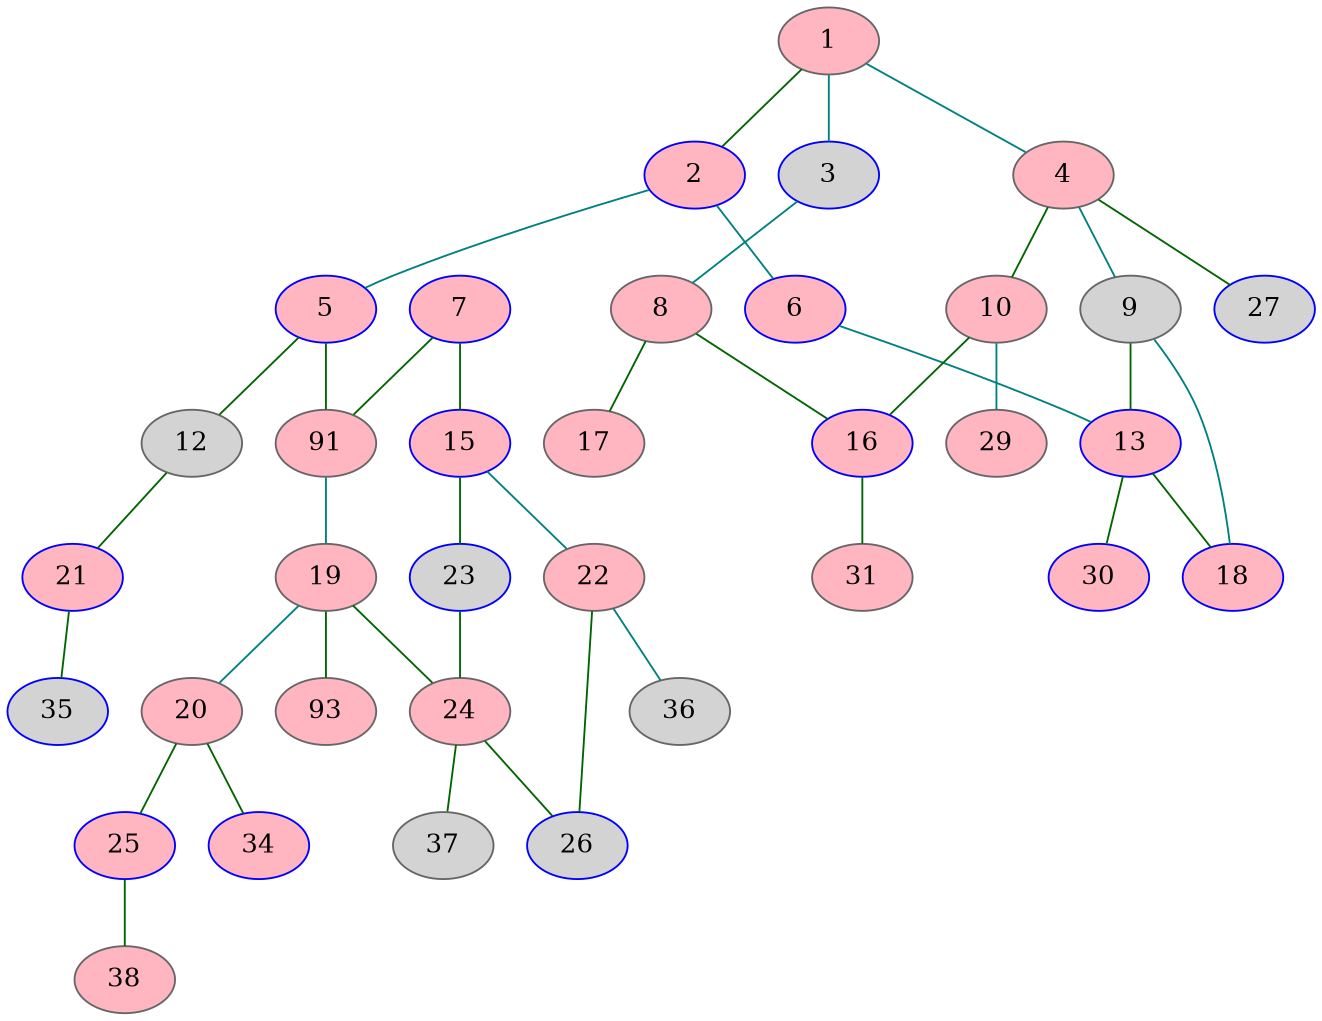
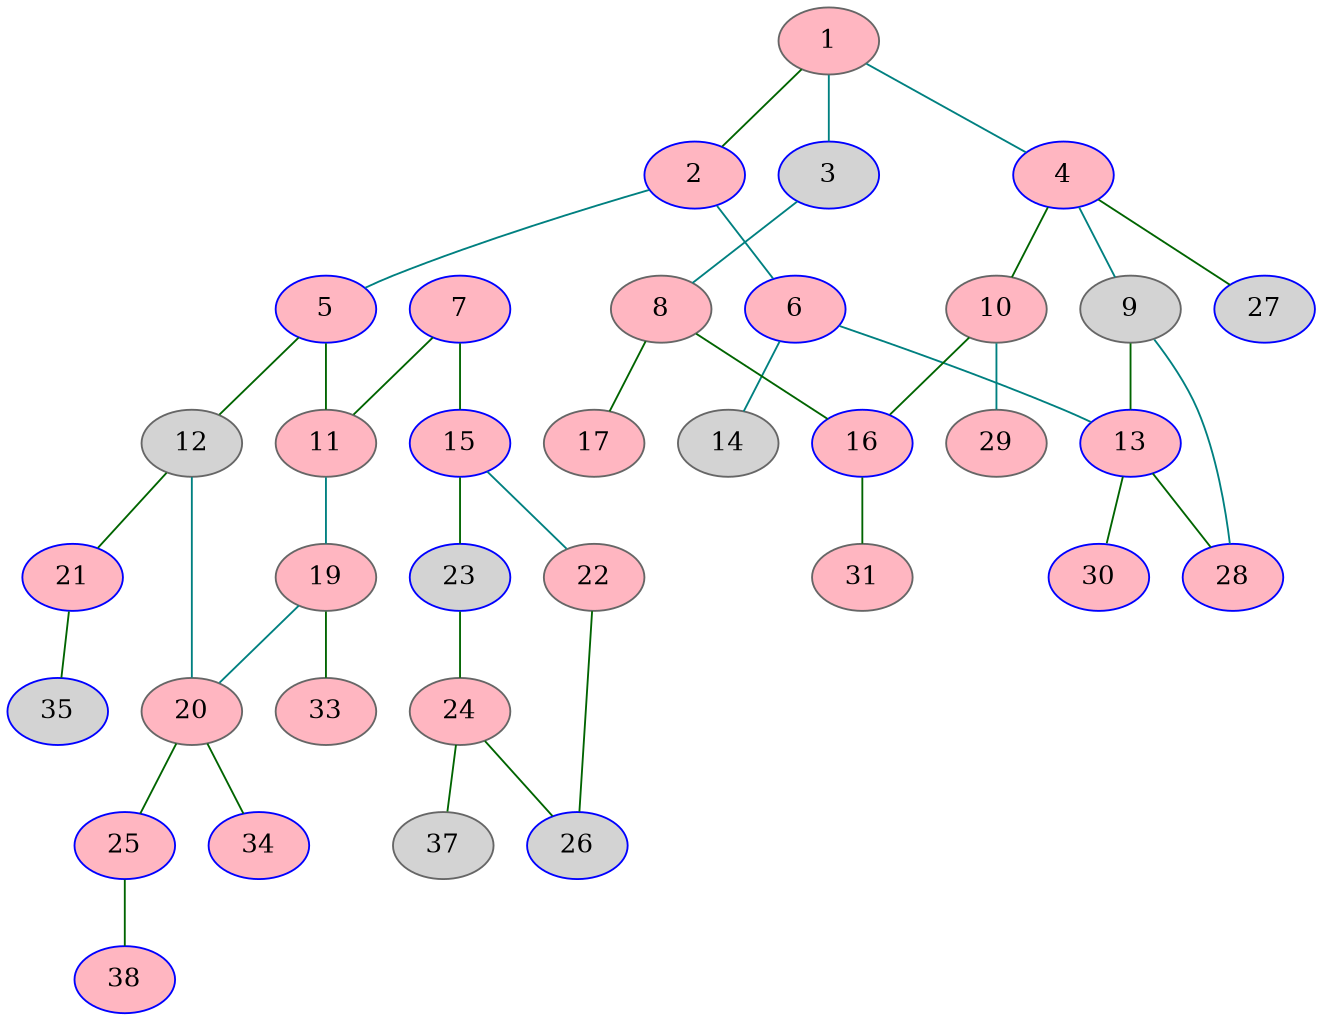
(1063, 175) -> (1063, 175)
(326, 443) -> (326, 443)
none -> (728, 443)
none -> (192, 577)
(1233, 577) -> (1233, 577)
(393, 644) -> none
(326, 711) -> (326, 711)
(680, 711) -> none
(125, 980) -> (125, 980)
